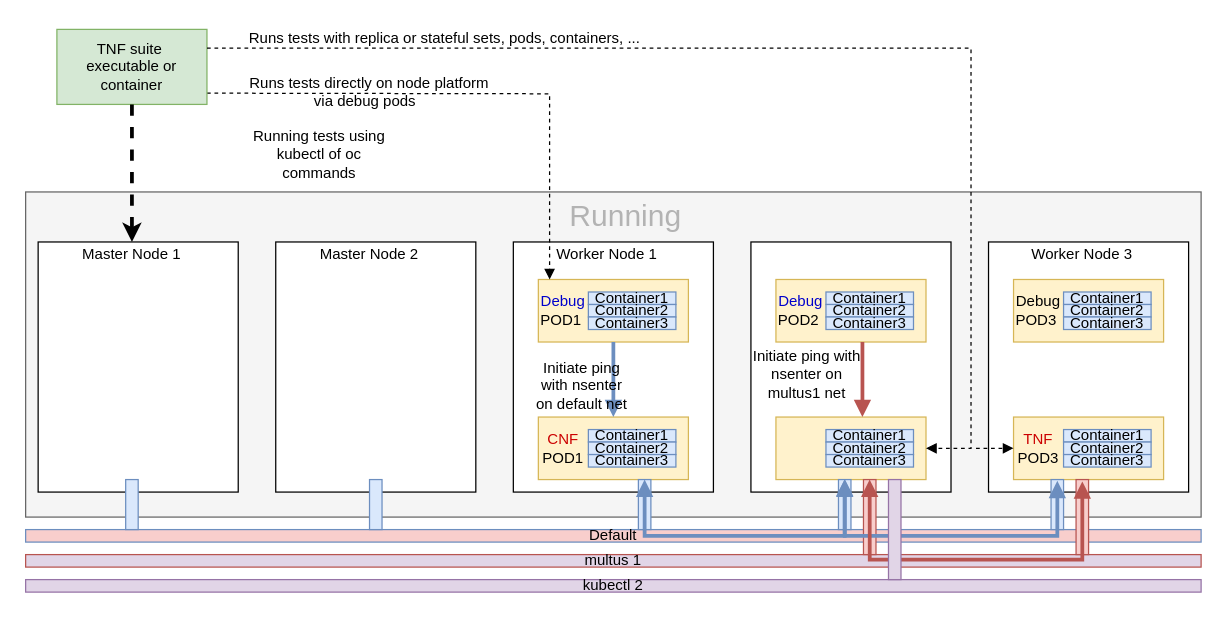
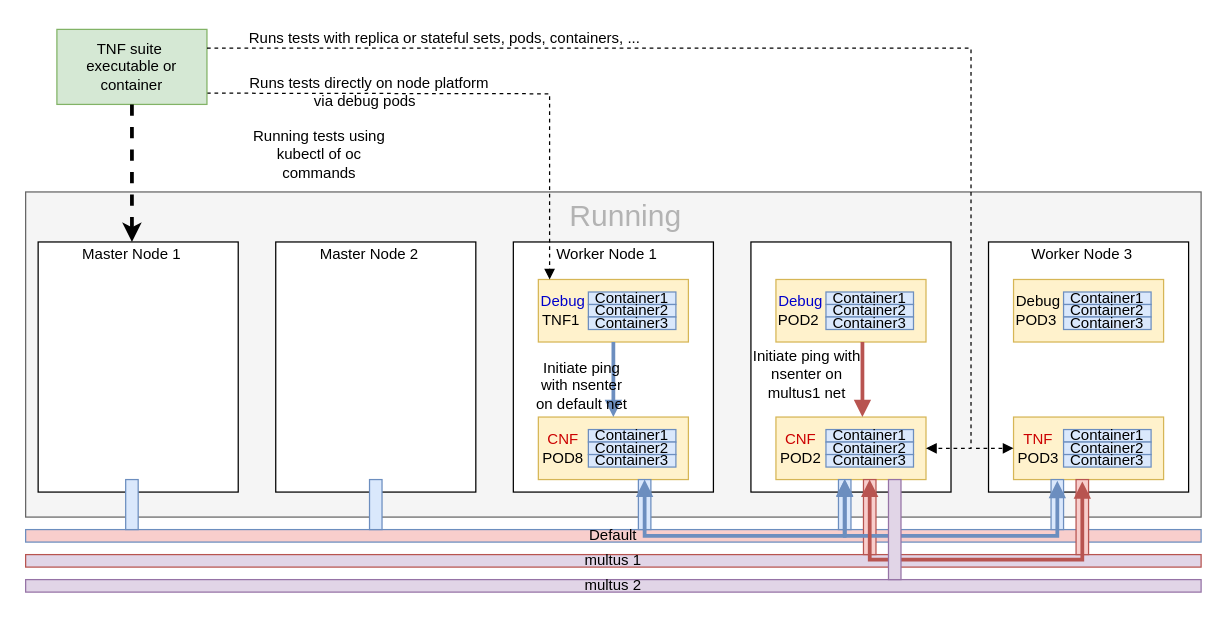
(563, 311) -> (563, 311)
(563, 448) -> (563, 448)
none -> (801, 448)
(613, 586) -> (613, 586)
